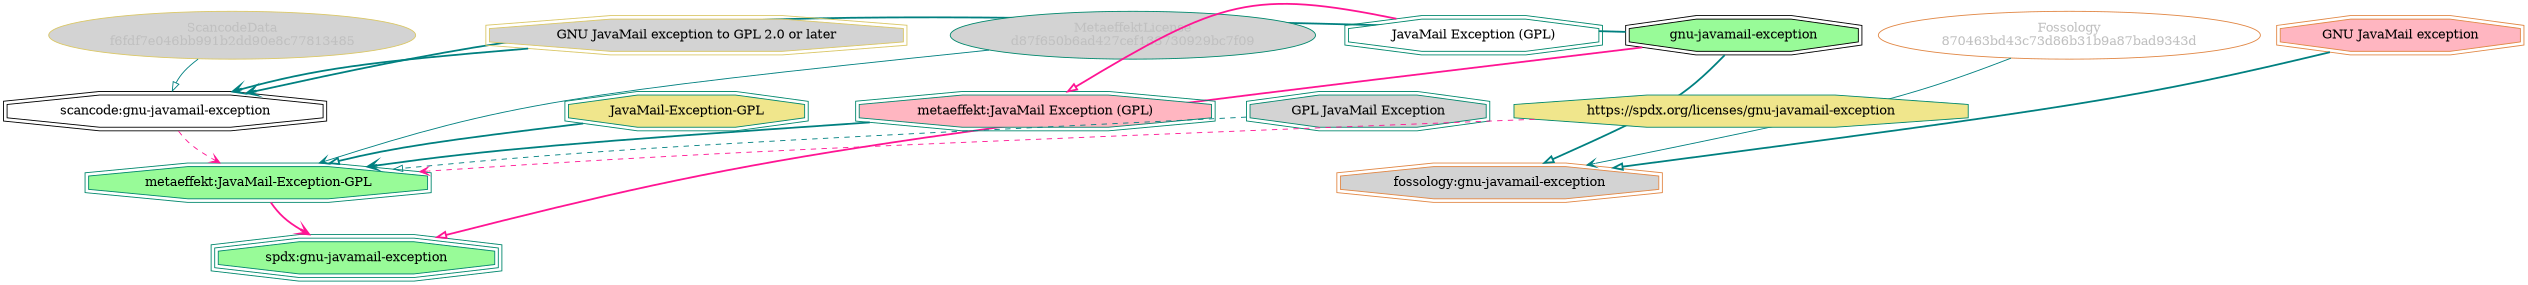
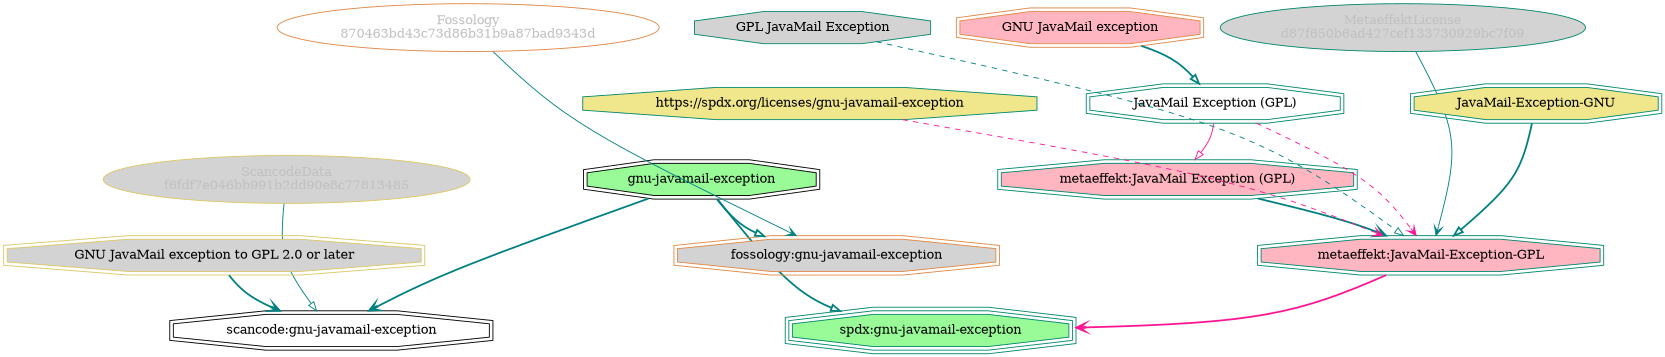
(1228, 11) -> (1209, 139)
(687, 111) -> (1536, 104)
(1368, 111) -> (813, 28)
(1978, 119) -> (1169, 58)
(1041, 122) -> (768, 260)
(194, 147) -> (1341, 166)
(258, 183) -> (1431, 255)
